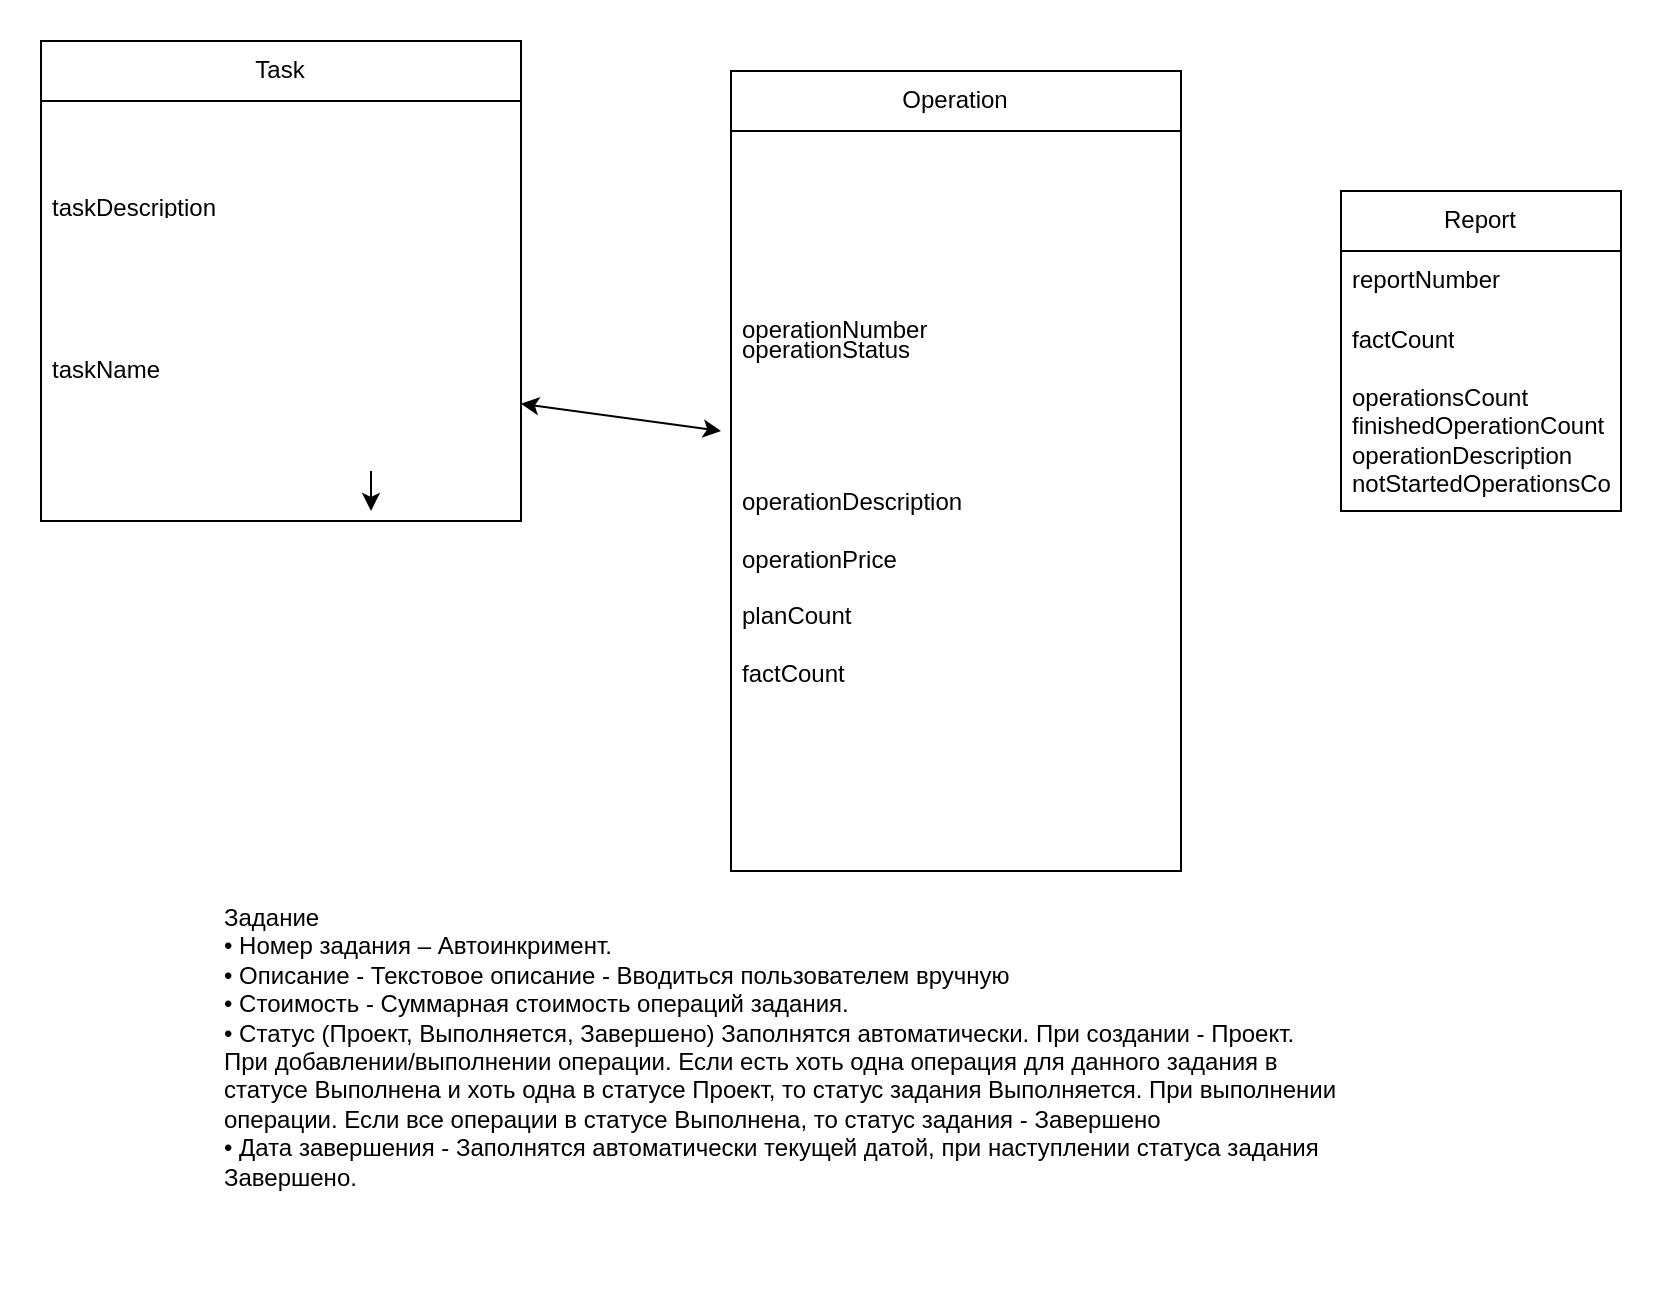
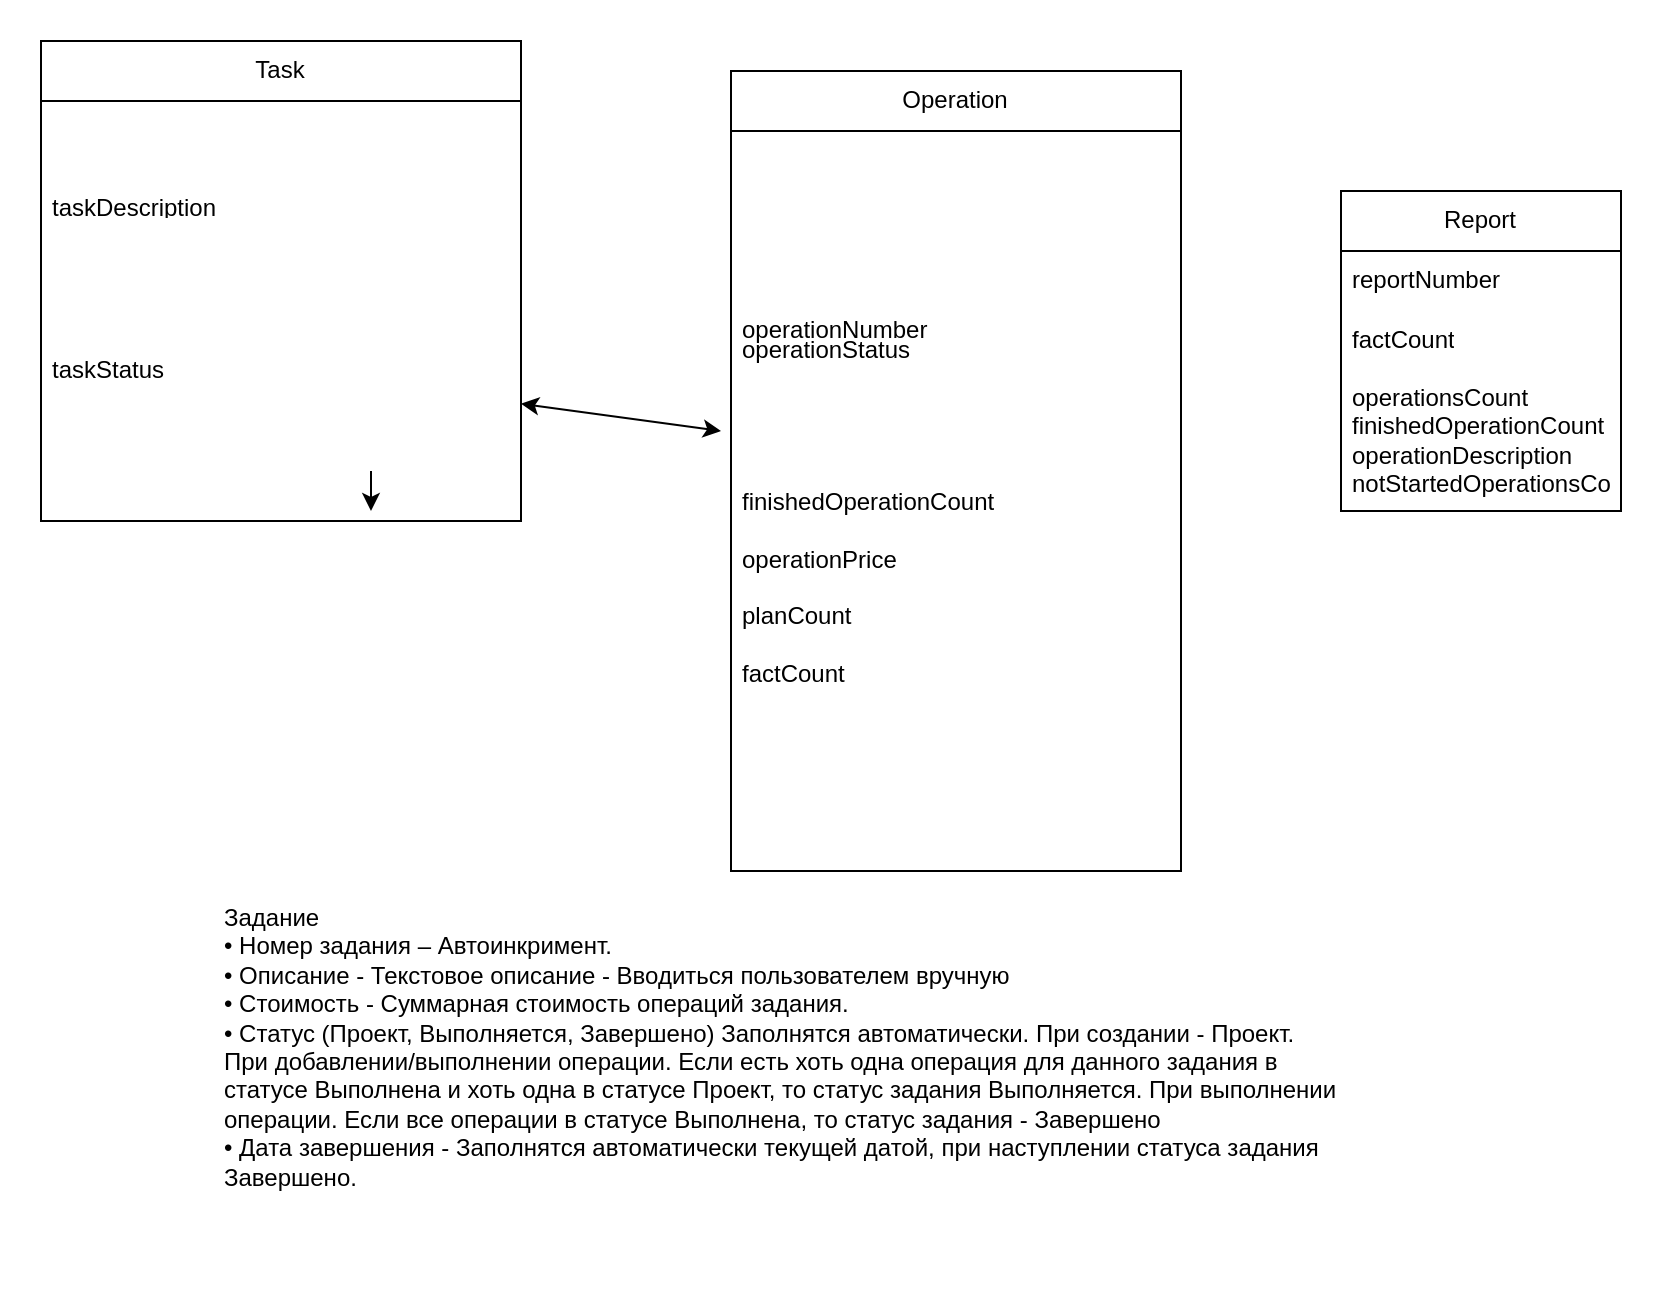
(107, 371) -> (120, 371)
(868, 531) -> (881, 531)
